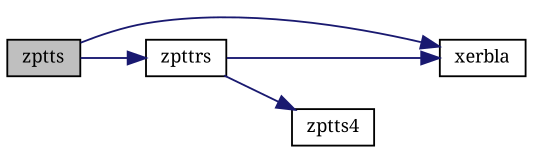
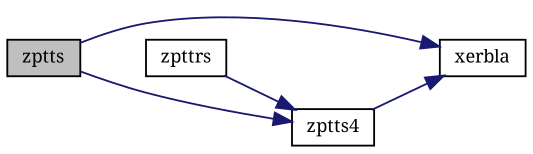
(104, 58) -> (176, 100)
(324, 58) -> (399, 97)
